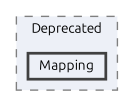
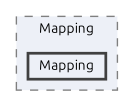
(67, 29) -> (67, 29)
